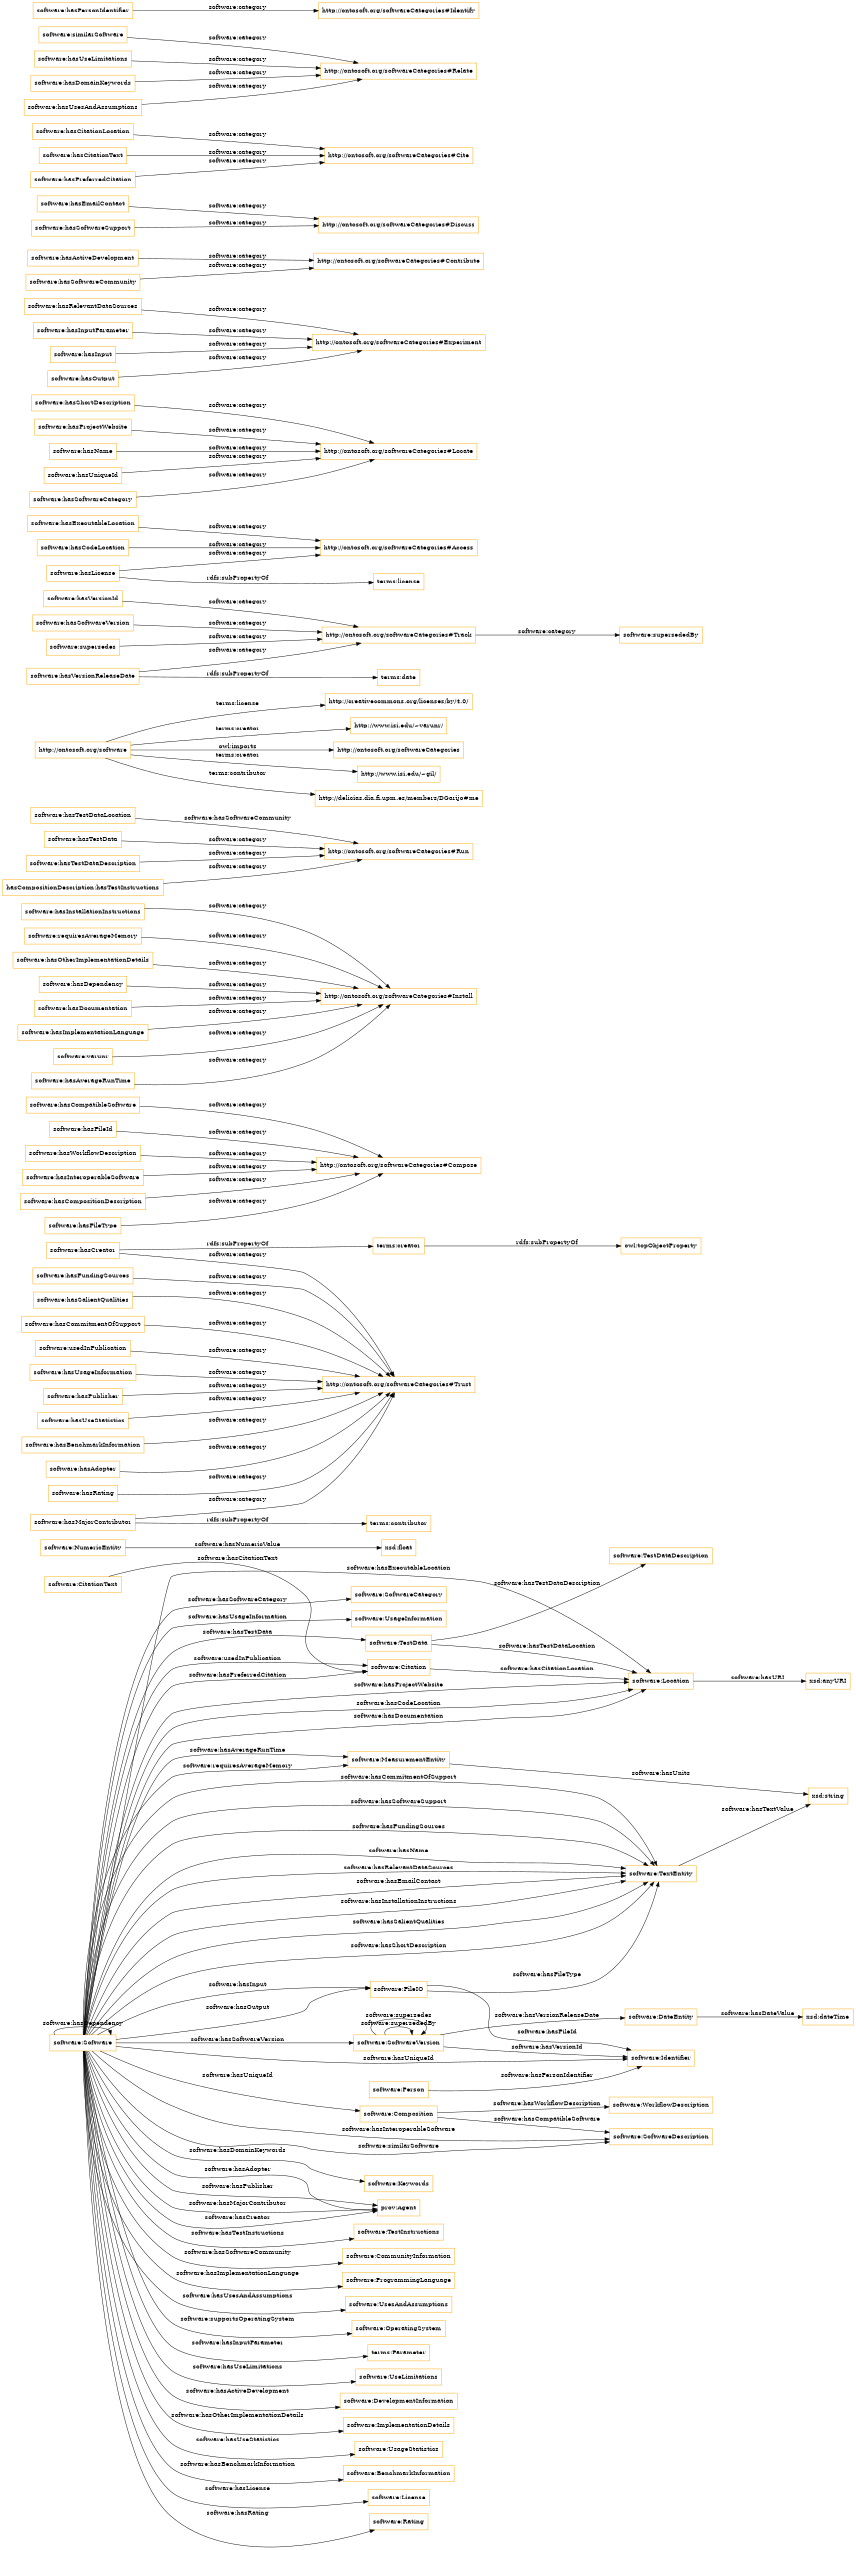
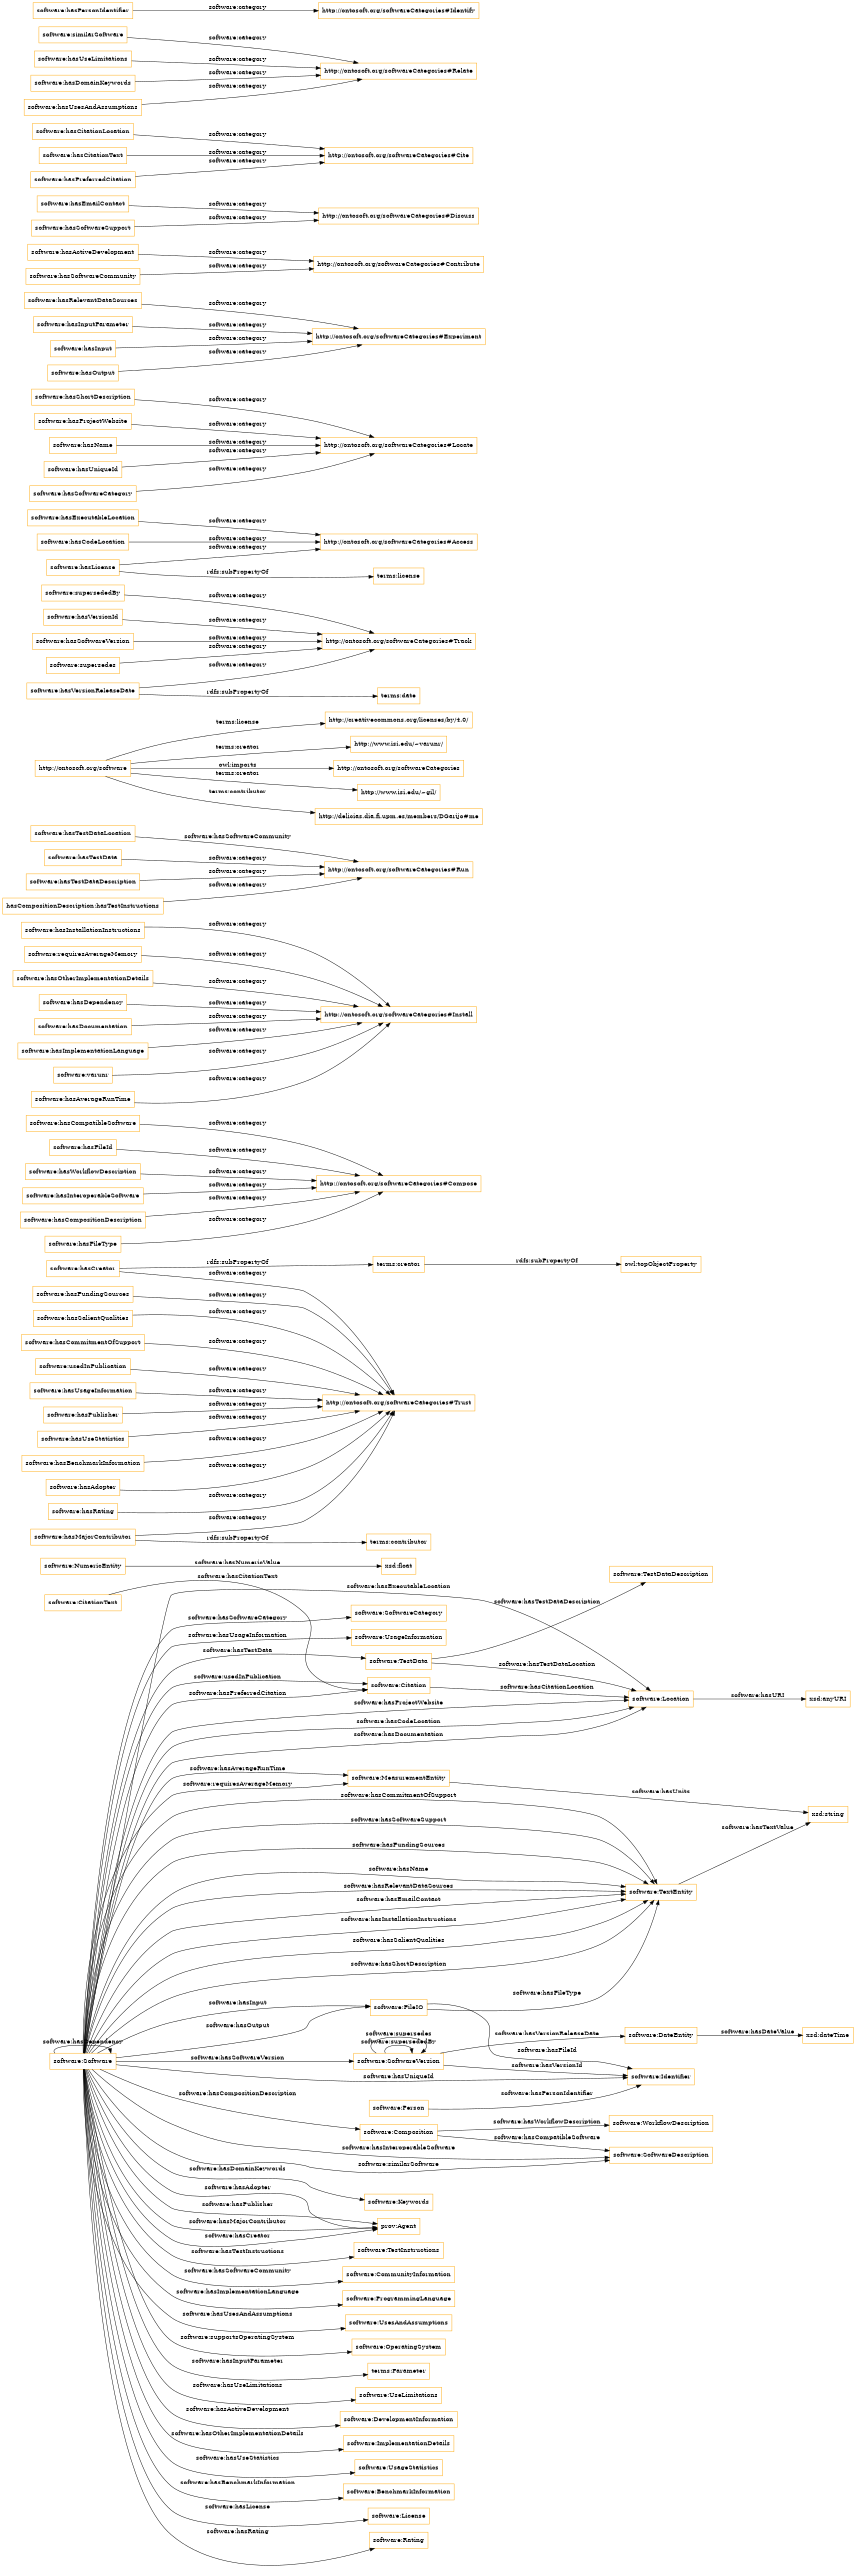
(545, 635) -> (248, 606)
(238, 2075) -> (238, 2094)
